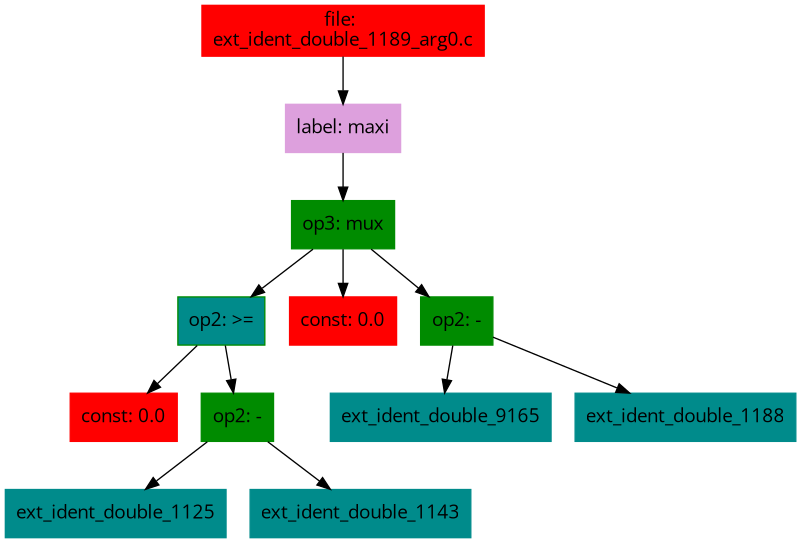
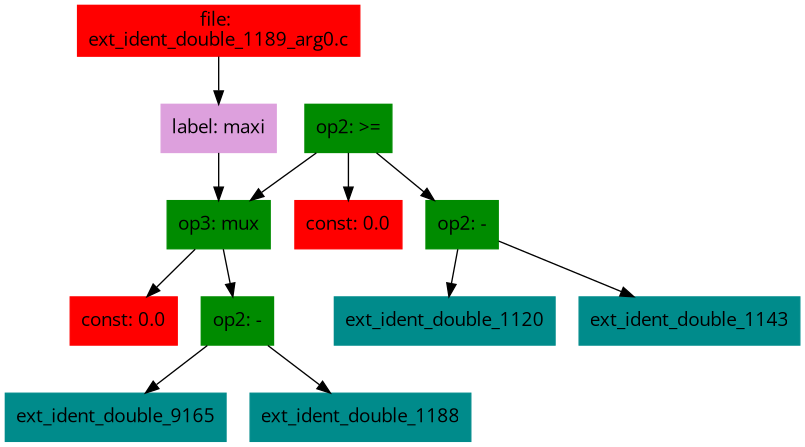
(288, 269) -> (289, 173)
(221, 321) -> (348, 128)
(116, 514) -> (445, 321)
